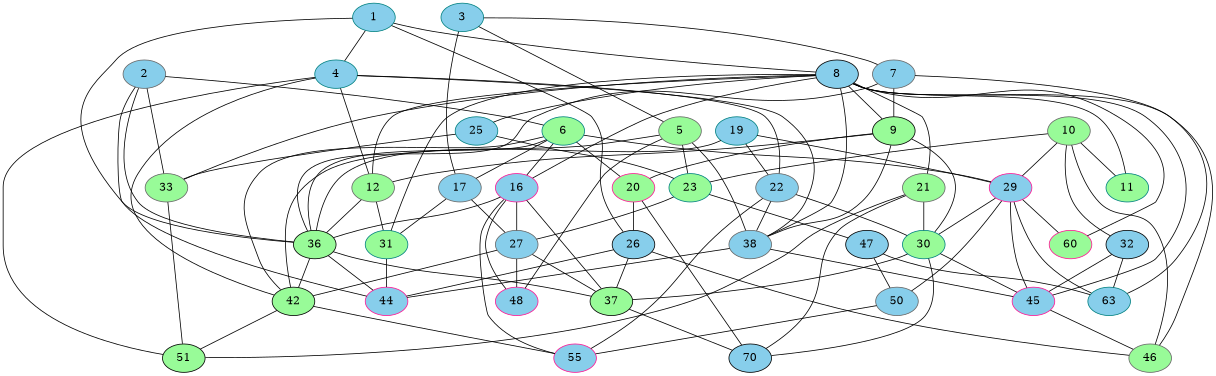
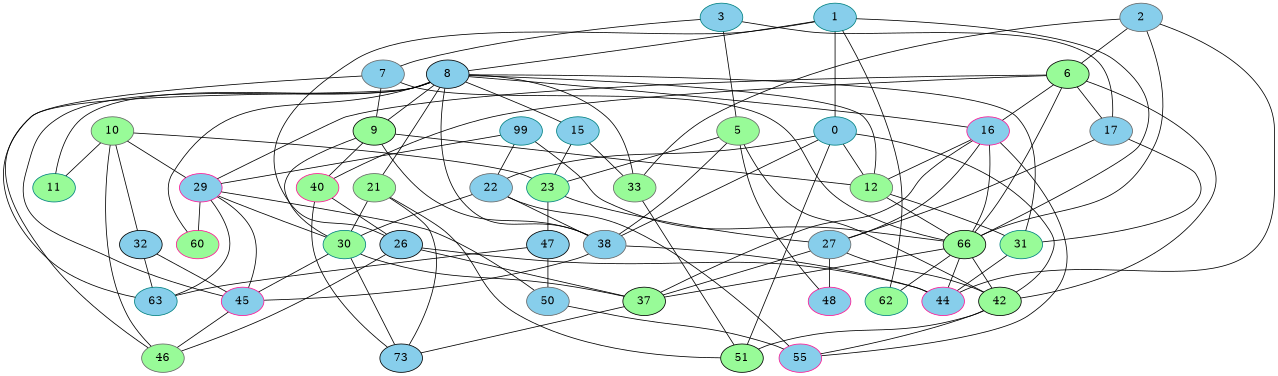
(336, 74) -> (835, 131)
(476, 131) -> (578, 131)
(563, 131) -> (1068, 74)
(737, 131) -> (521, 131)
(633, 188) -> (318, 188)
(315, 245) -> (964, 245)
(486, 245) -> (930, 159)
none -> (886, 301)
(750, 358) -> (401, 358)
